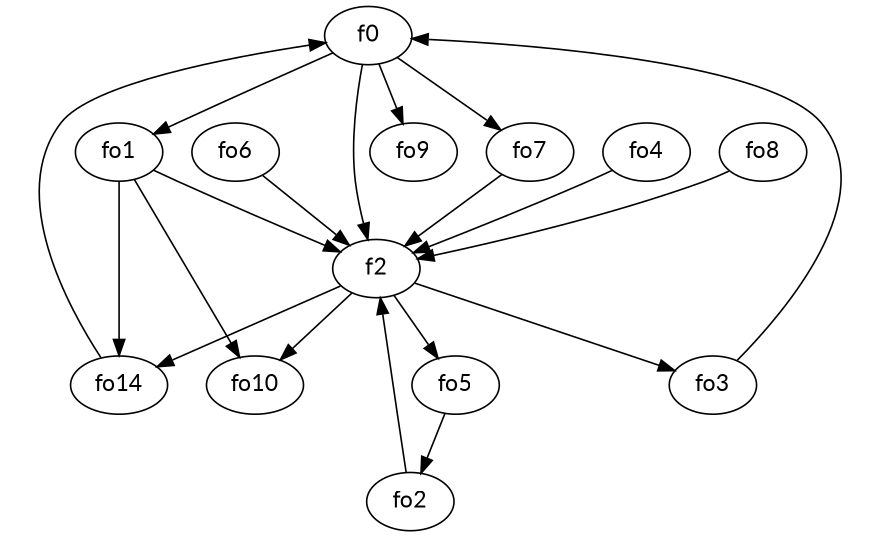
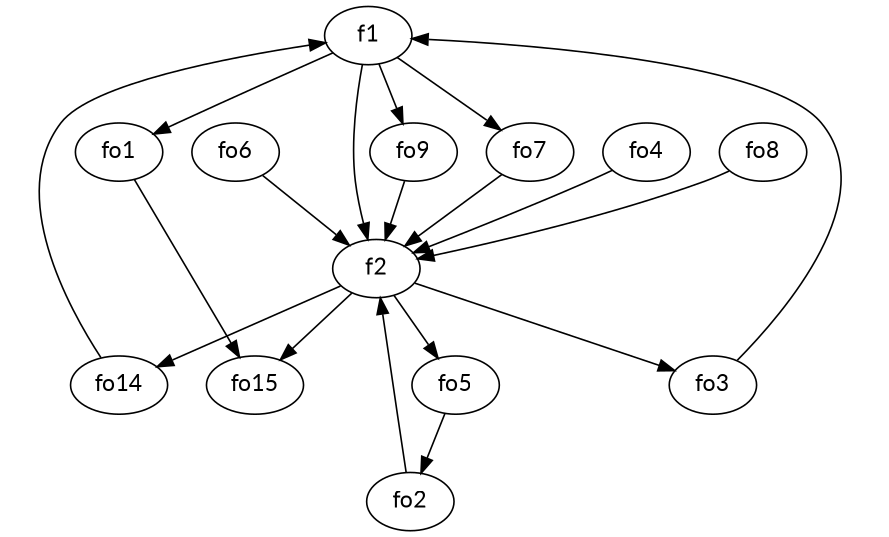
(368, 36) -> (368, 36)
(239, 209) -> (397, 203)
(119, 260) -> none
(255, 385) -> (255, 385)
